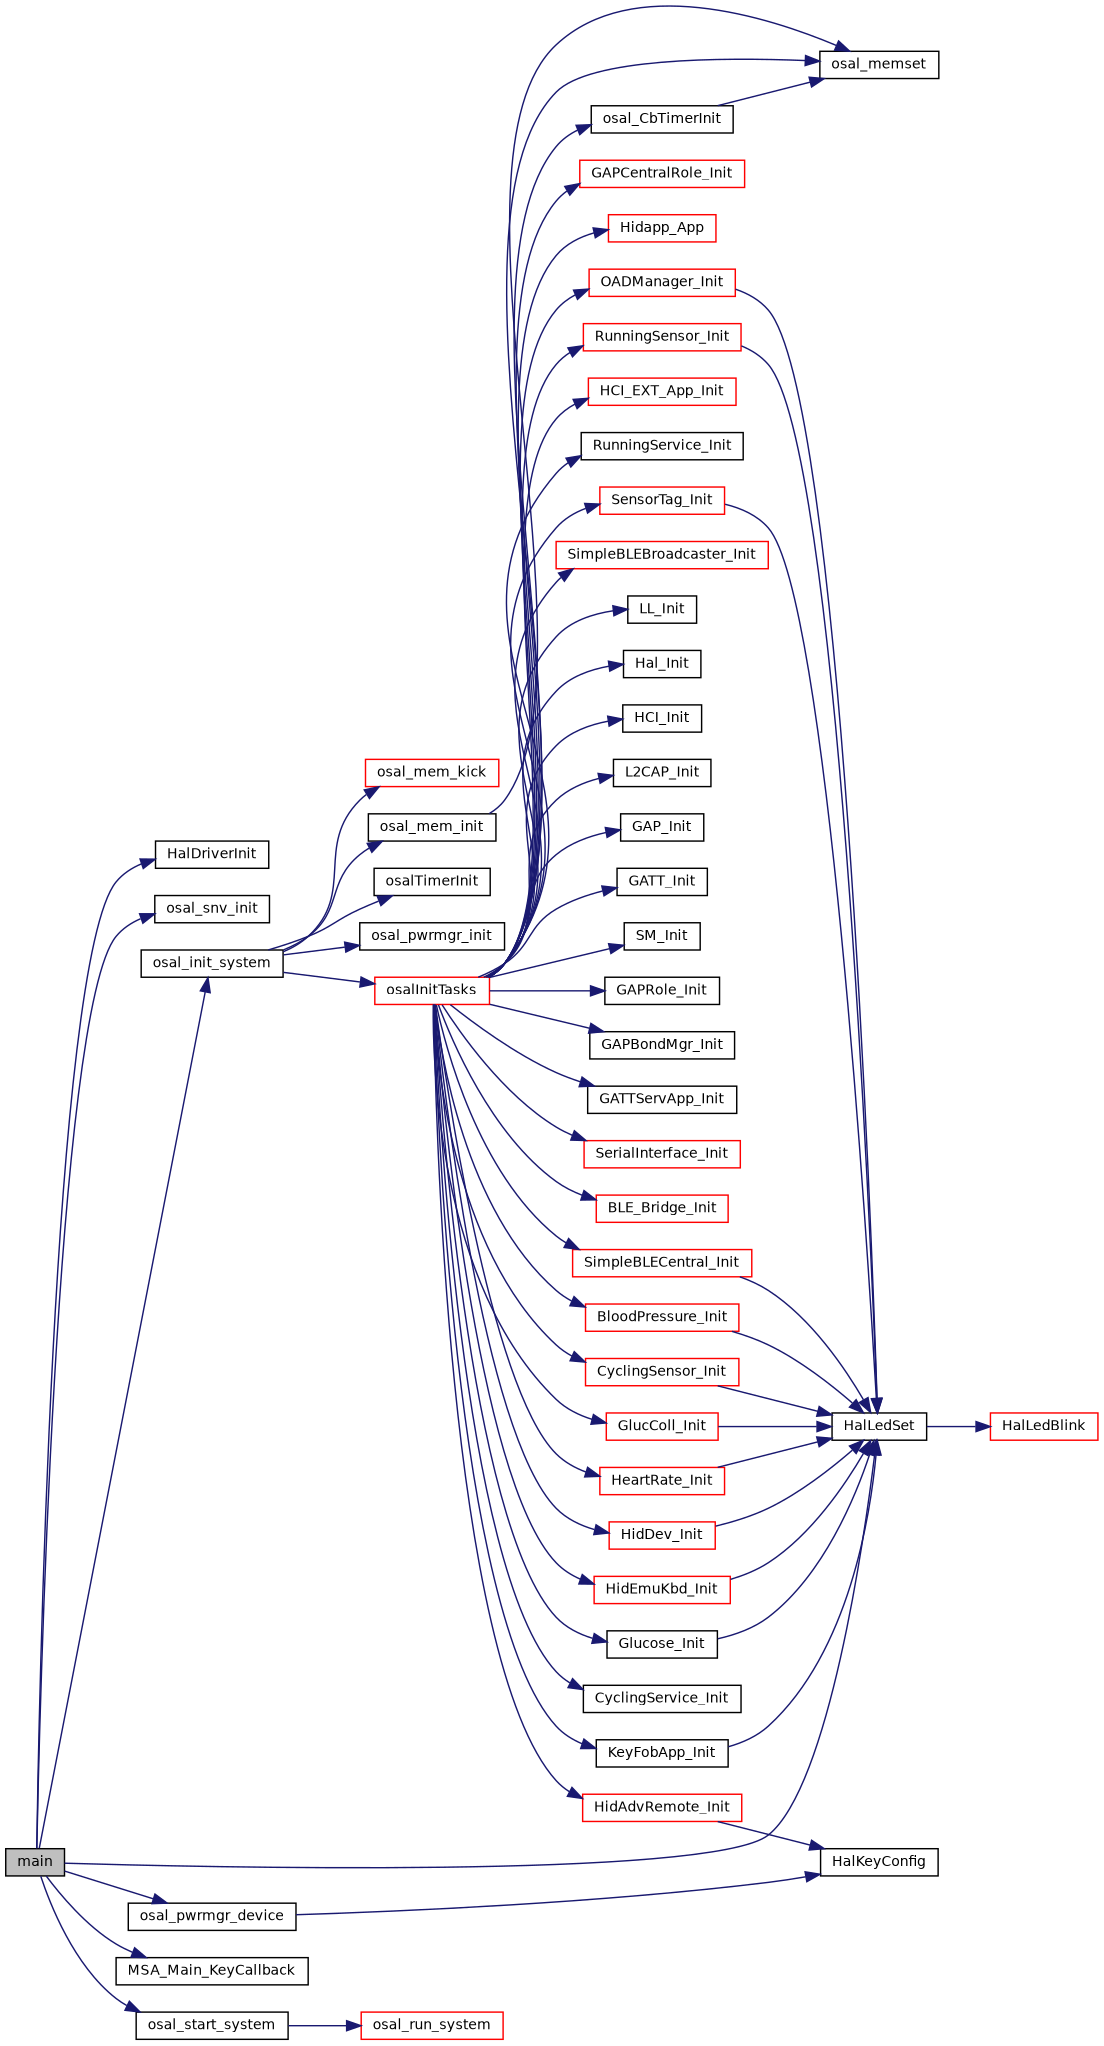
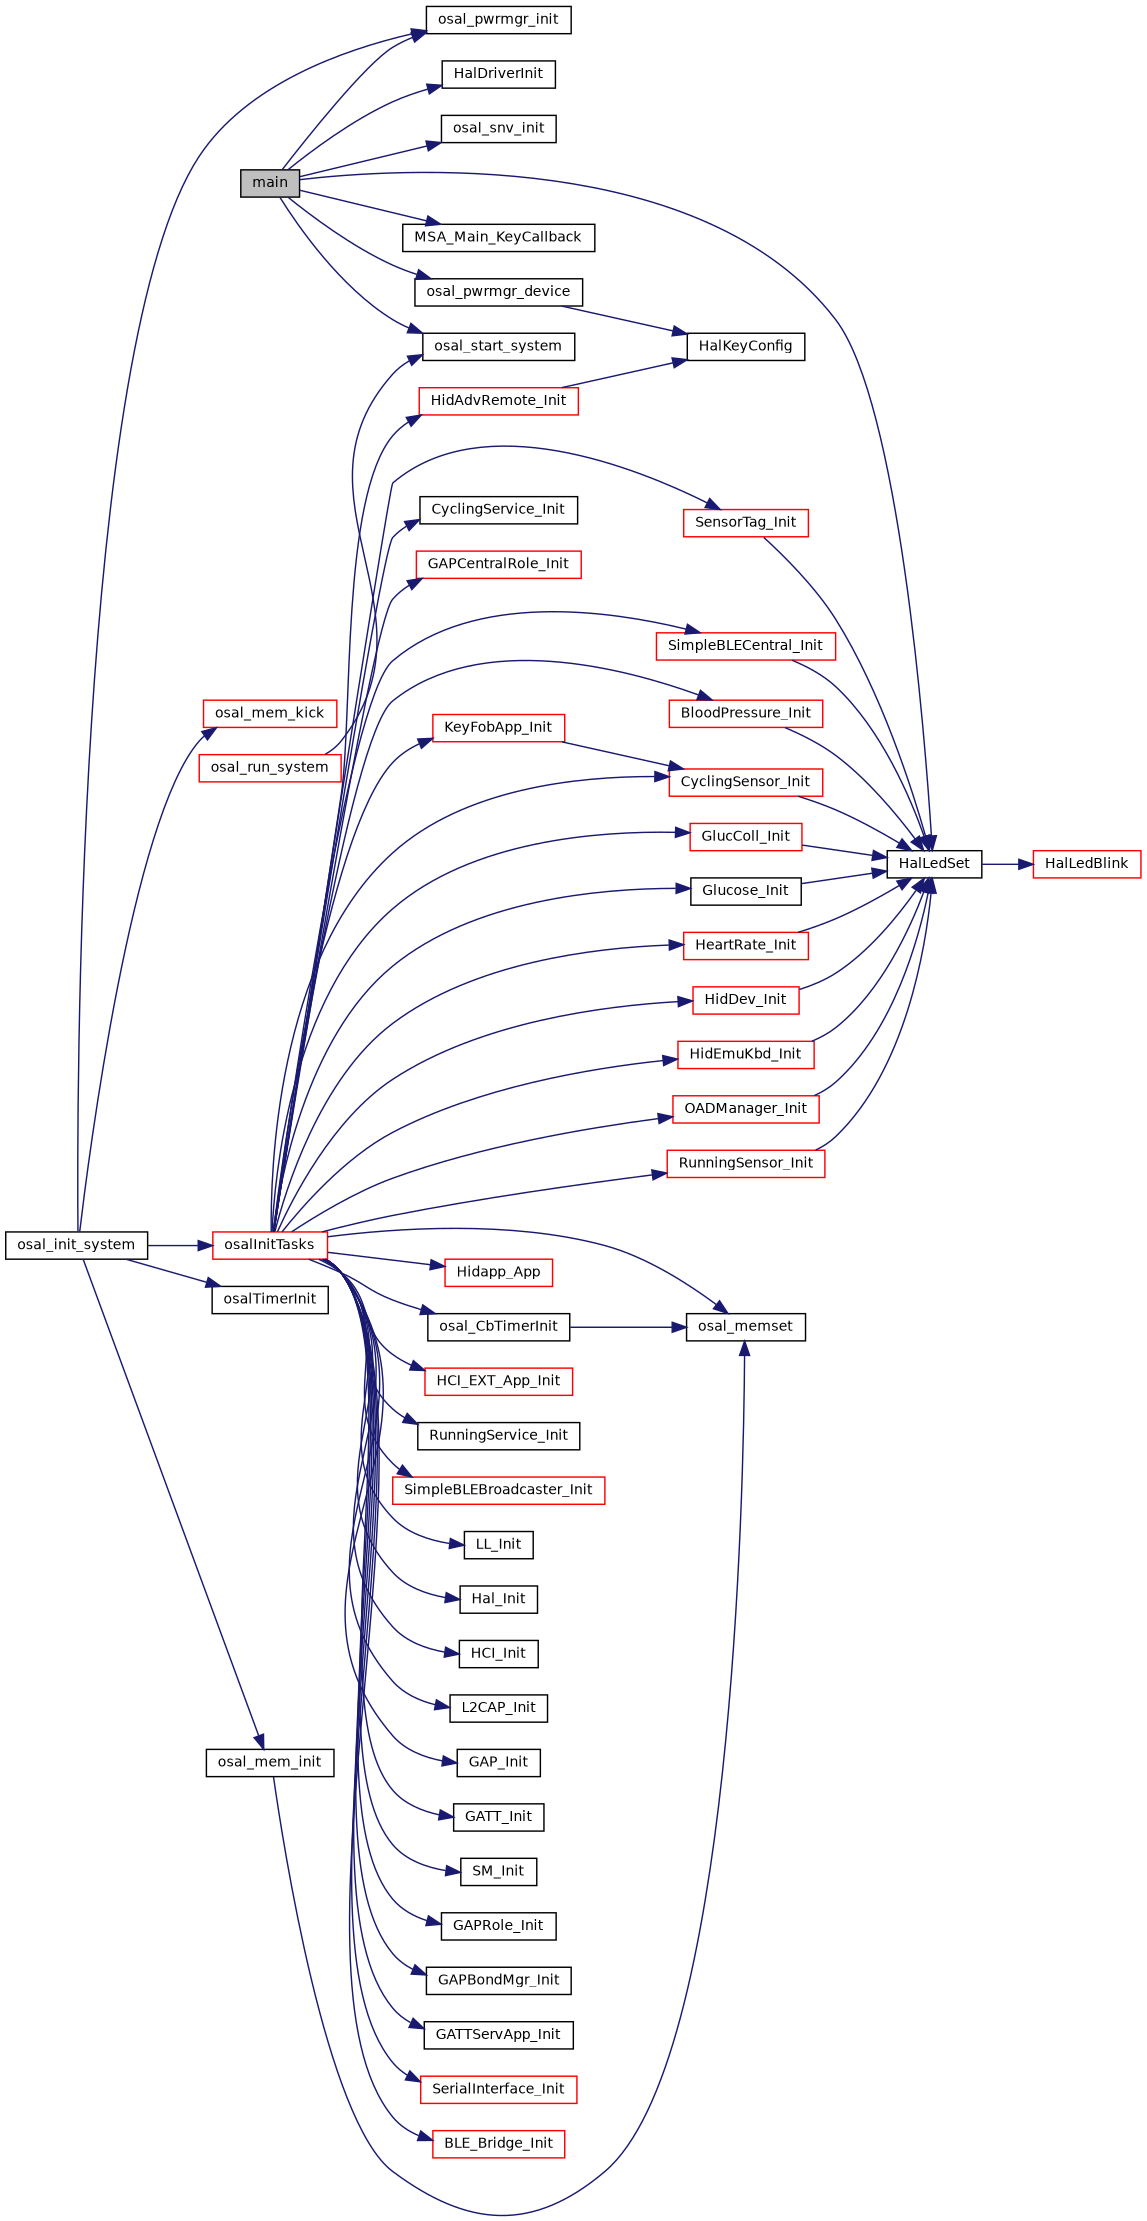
(122, 1420) -> (342, 97)
(837, 1622) -> (615, 754)
(662, 1753) -> (499, 728)
(317, 2026) -> (367, 567)
